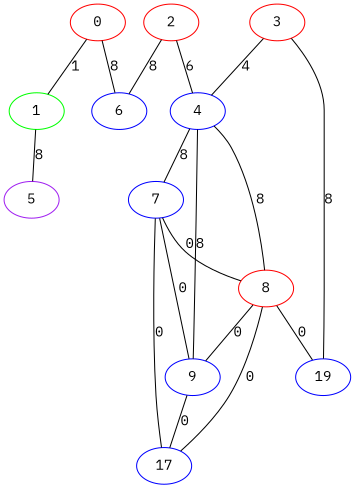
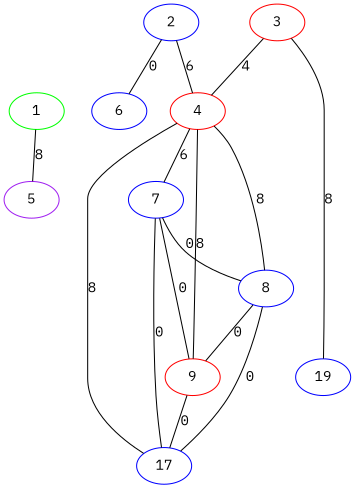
(98, 22) -> none
(171, 22) -> (171, 22)
(153, 67) -> (153, 67)
(198, 111) -> (198, 111)
(184, 155) -> (184, 155)
none -> (88, 277)
(266, 289) -> (266, 289)
(295, 333) -> none
(193, 377) -> (193, 377)
